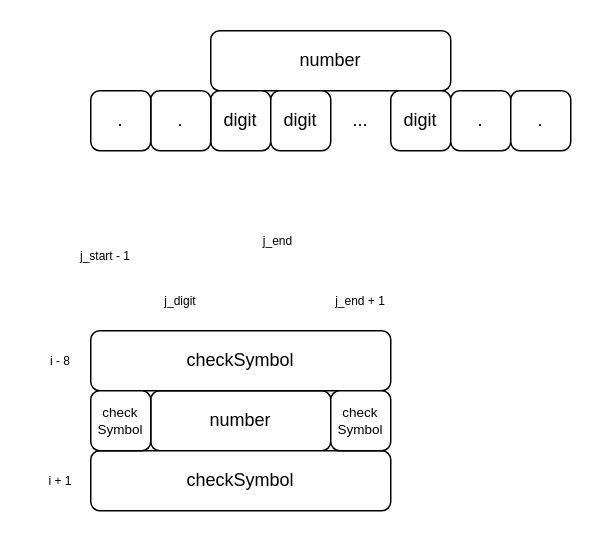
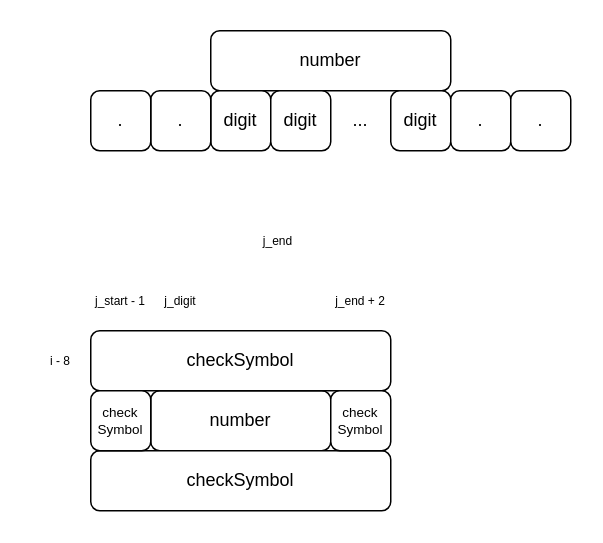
(106, 256) -> (121, 301)
(361, 301) -> (361, 301)
(61, 481) -> none
